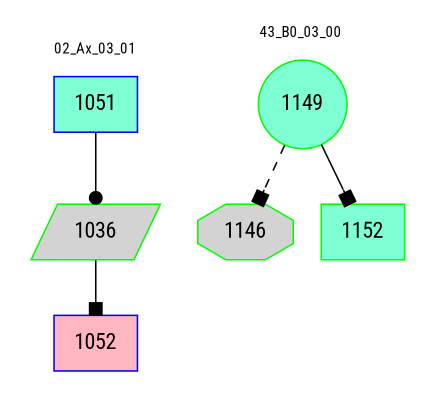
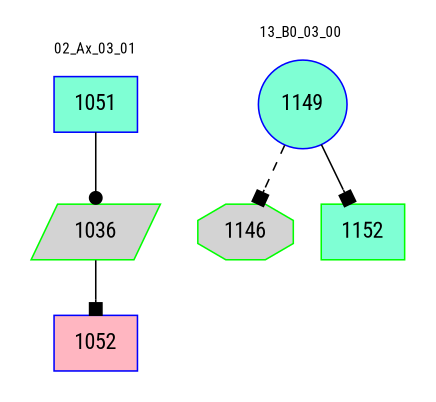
(301, 33) -> (301, 33)
(303, 104) -> (303, 104)
